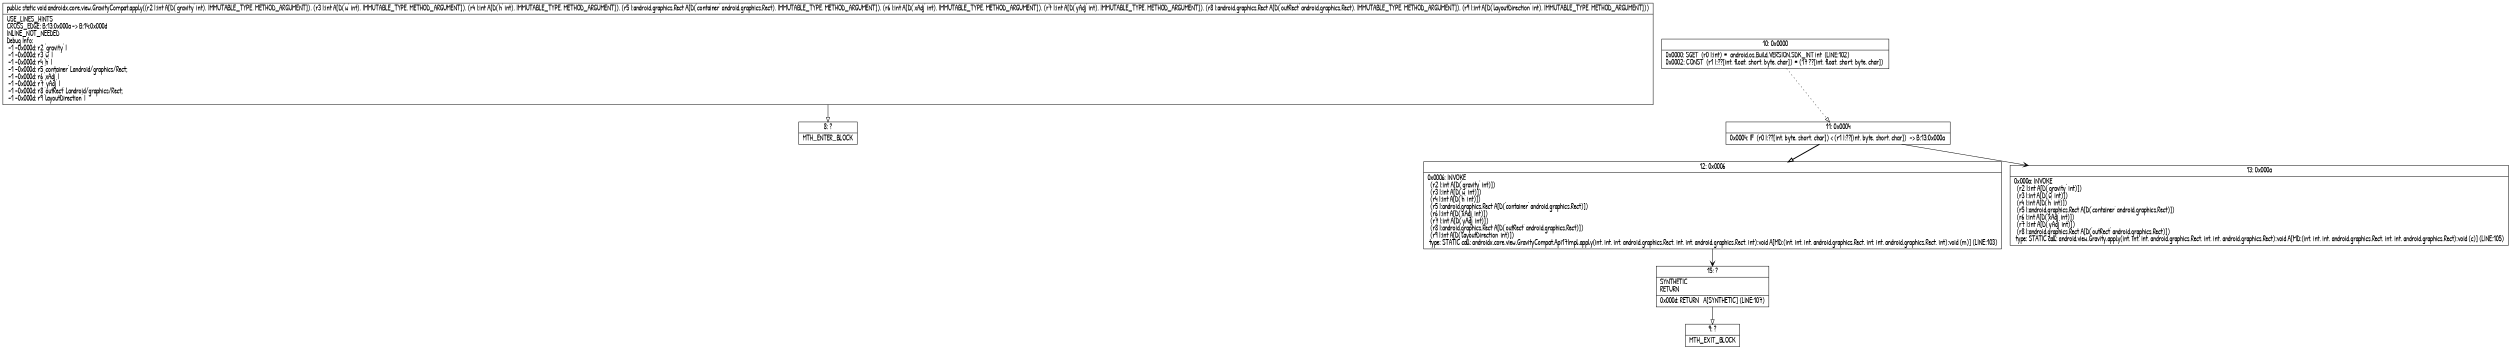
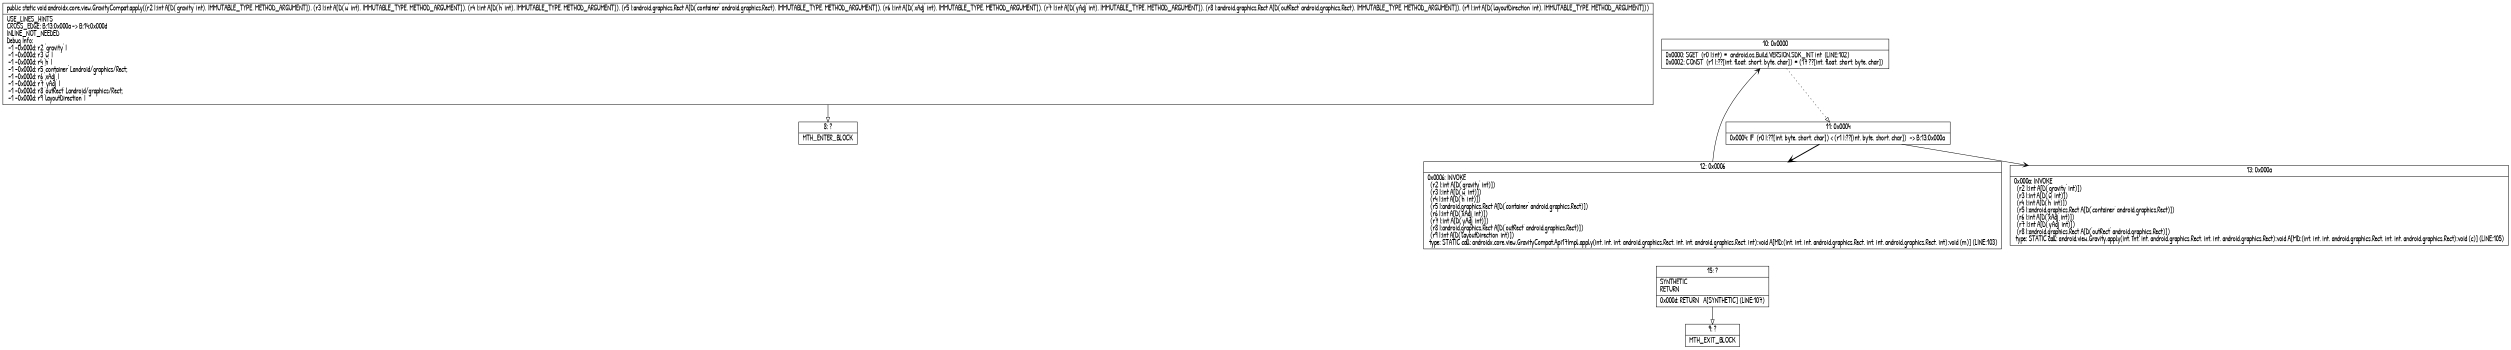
(1806, 152) -> (1806, 152)
(1713, 255) -> (1726, 113)
